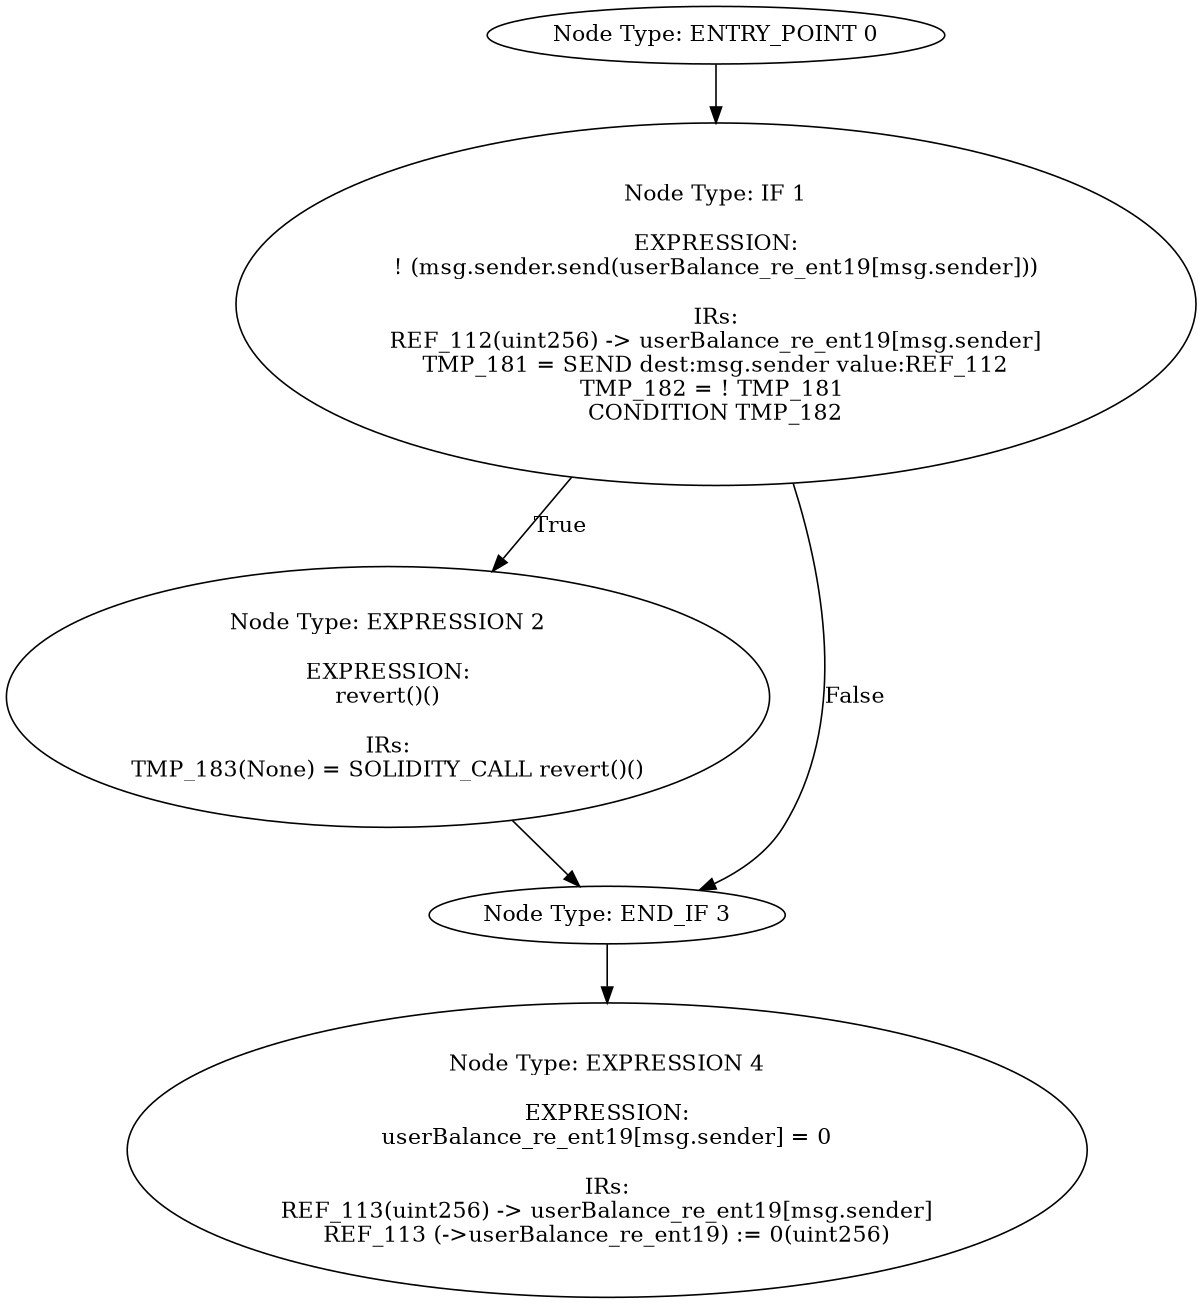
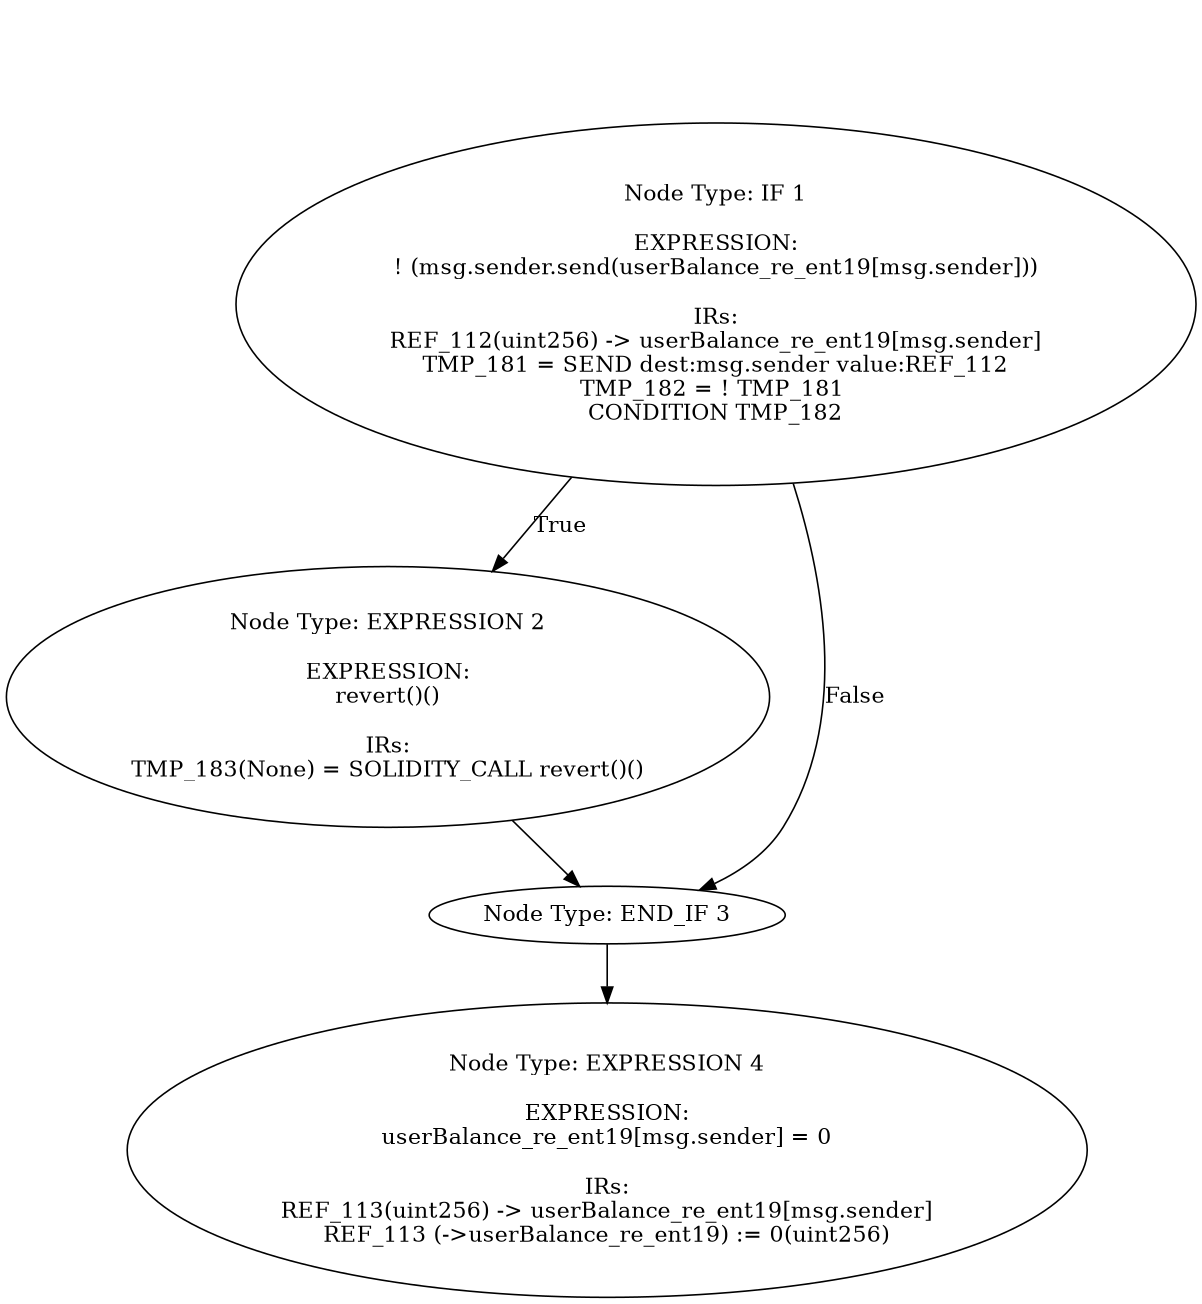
(716, 35) -> none
